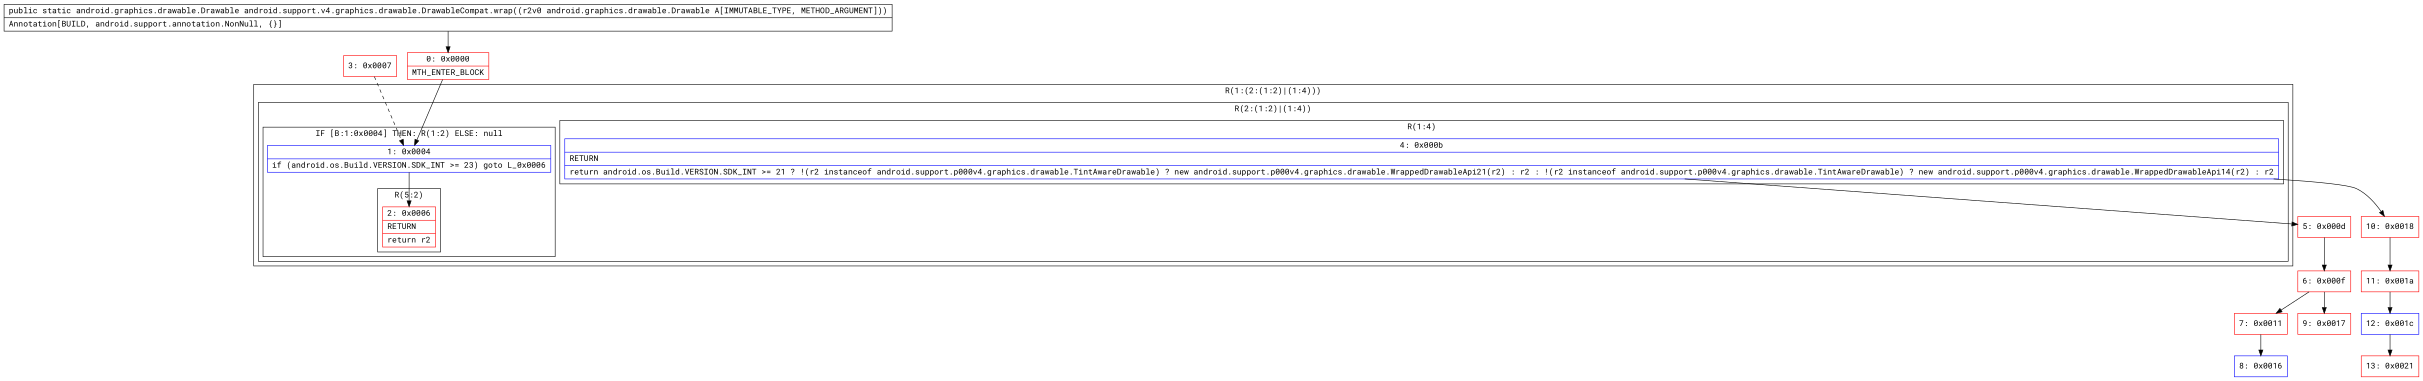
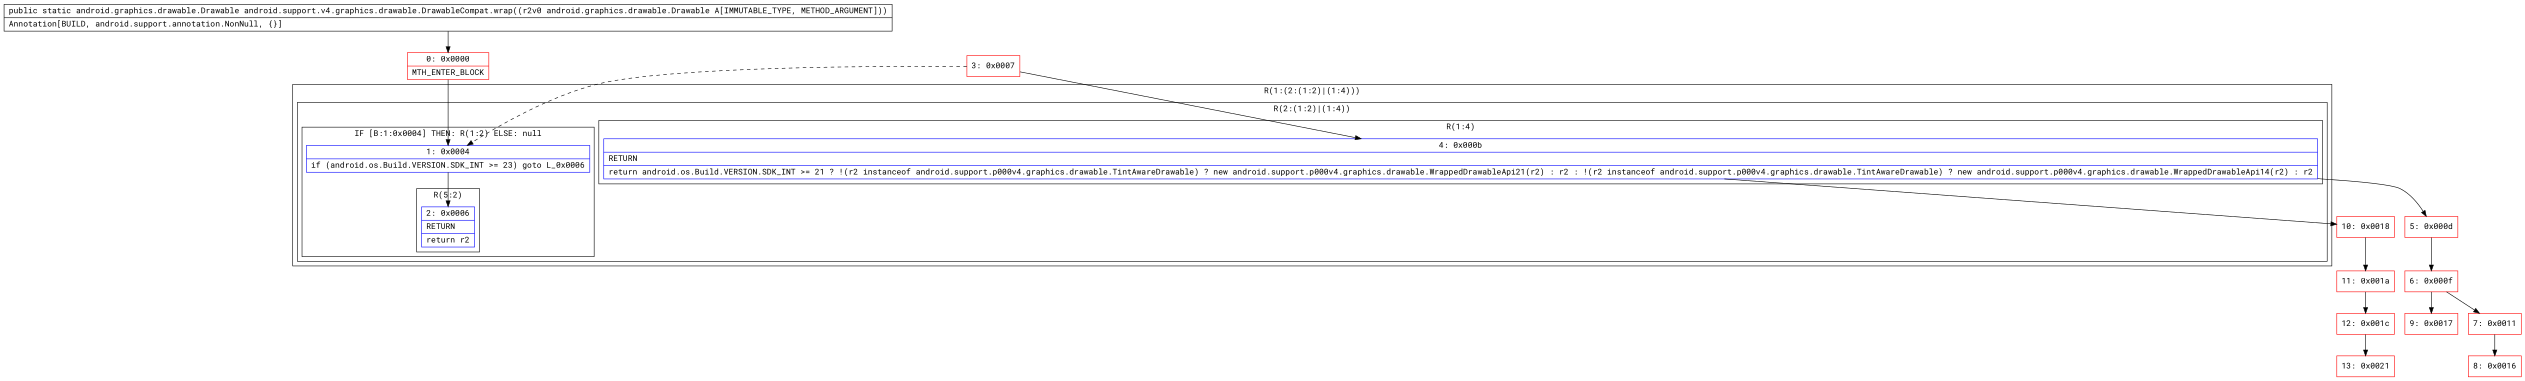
none -> (1196, 106)
(409, 227) -> (448, 227)
(2390, 324) -> (2366, 324)
(2261, 366) -> (2495, 366)
